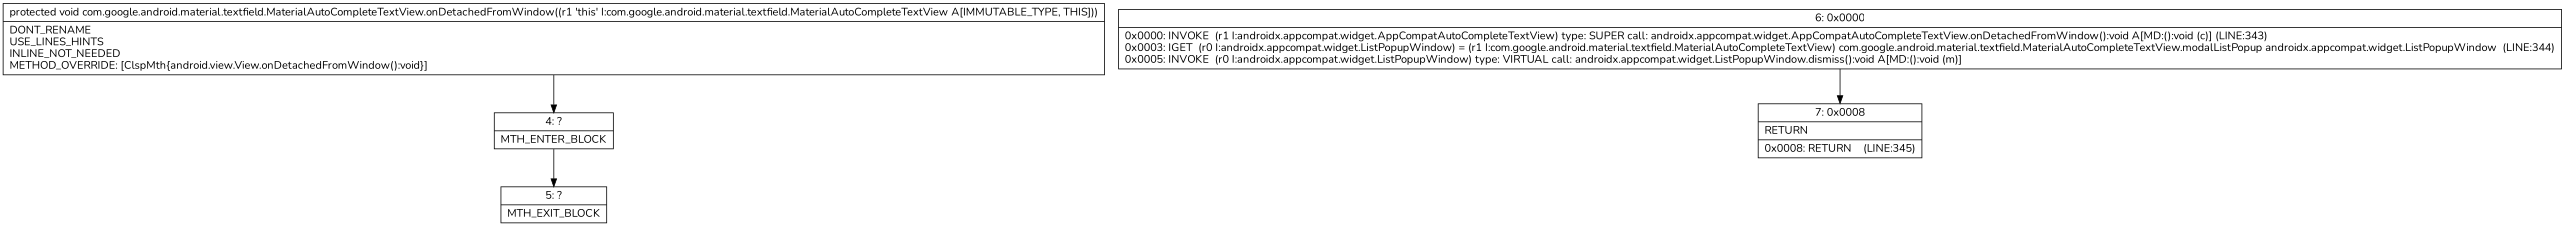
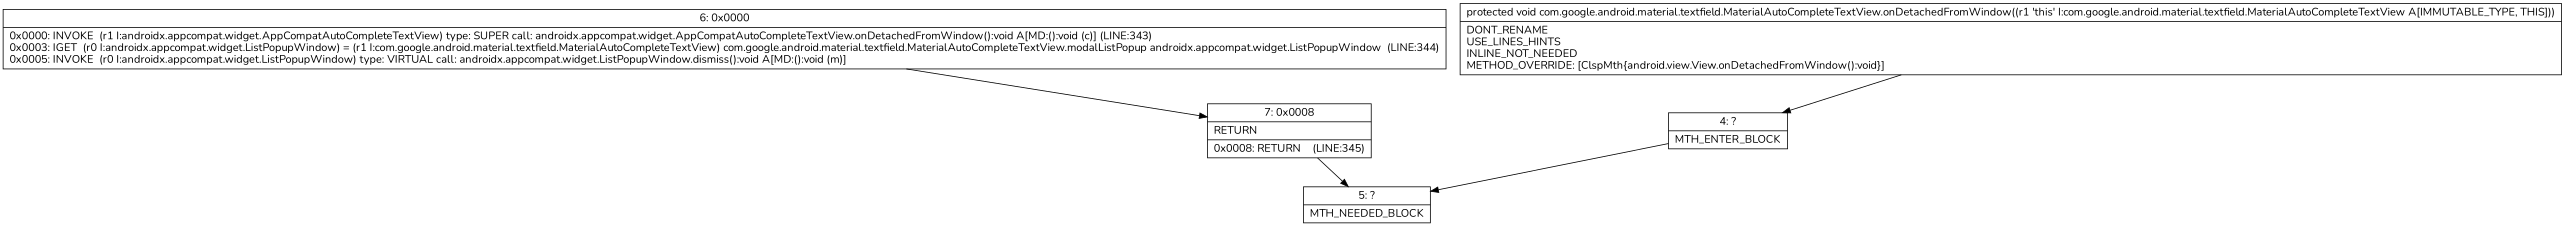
none -> (1330, 170)
(554, 213) -> (1367, 213)
